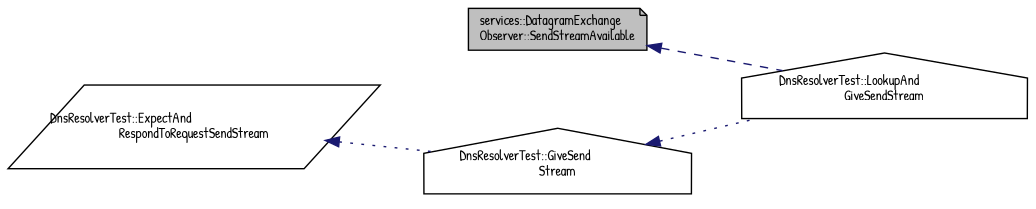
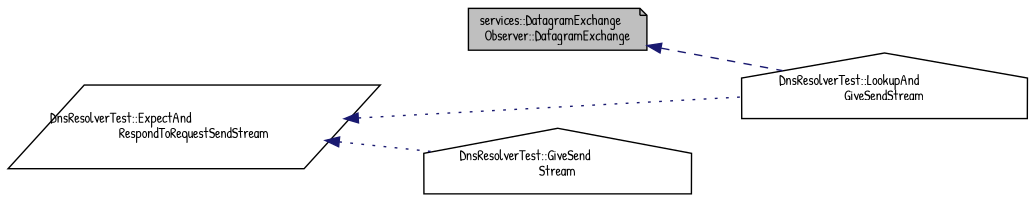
(558, 29) -> (558, 29)
(707, 130) -> (550, 107)
